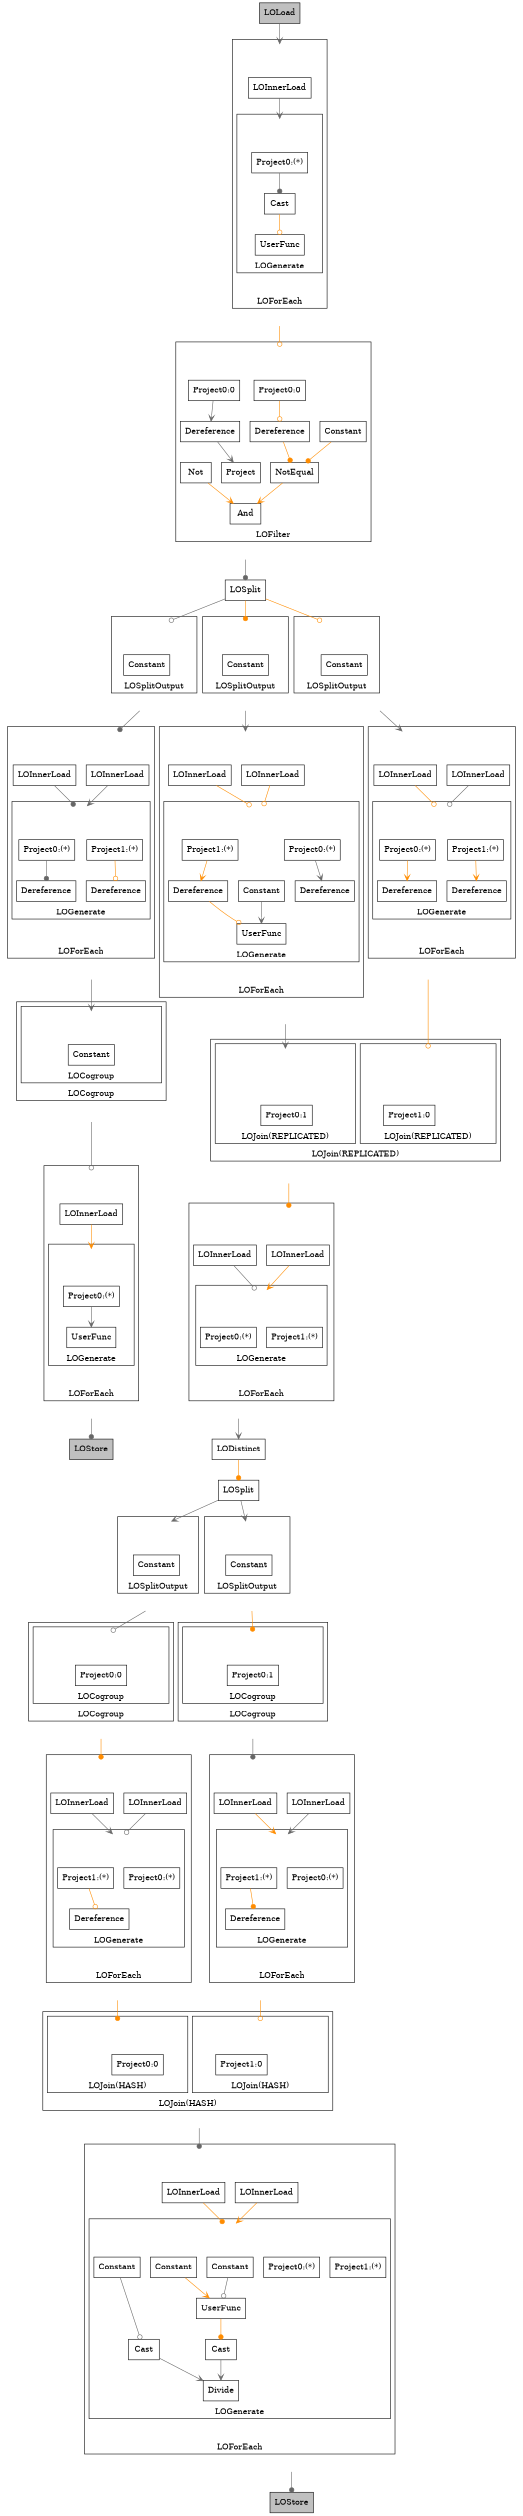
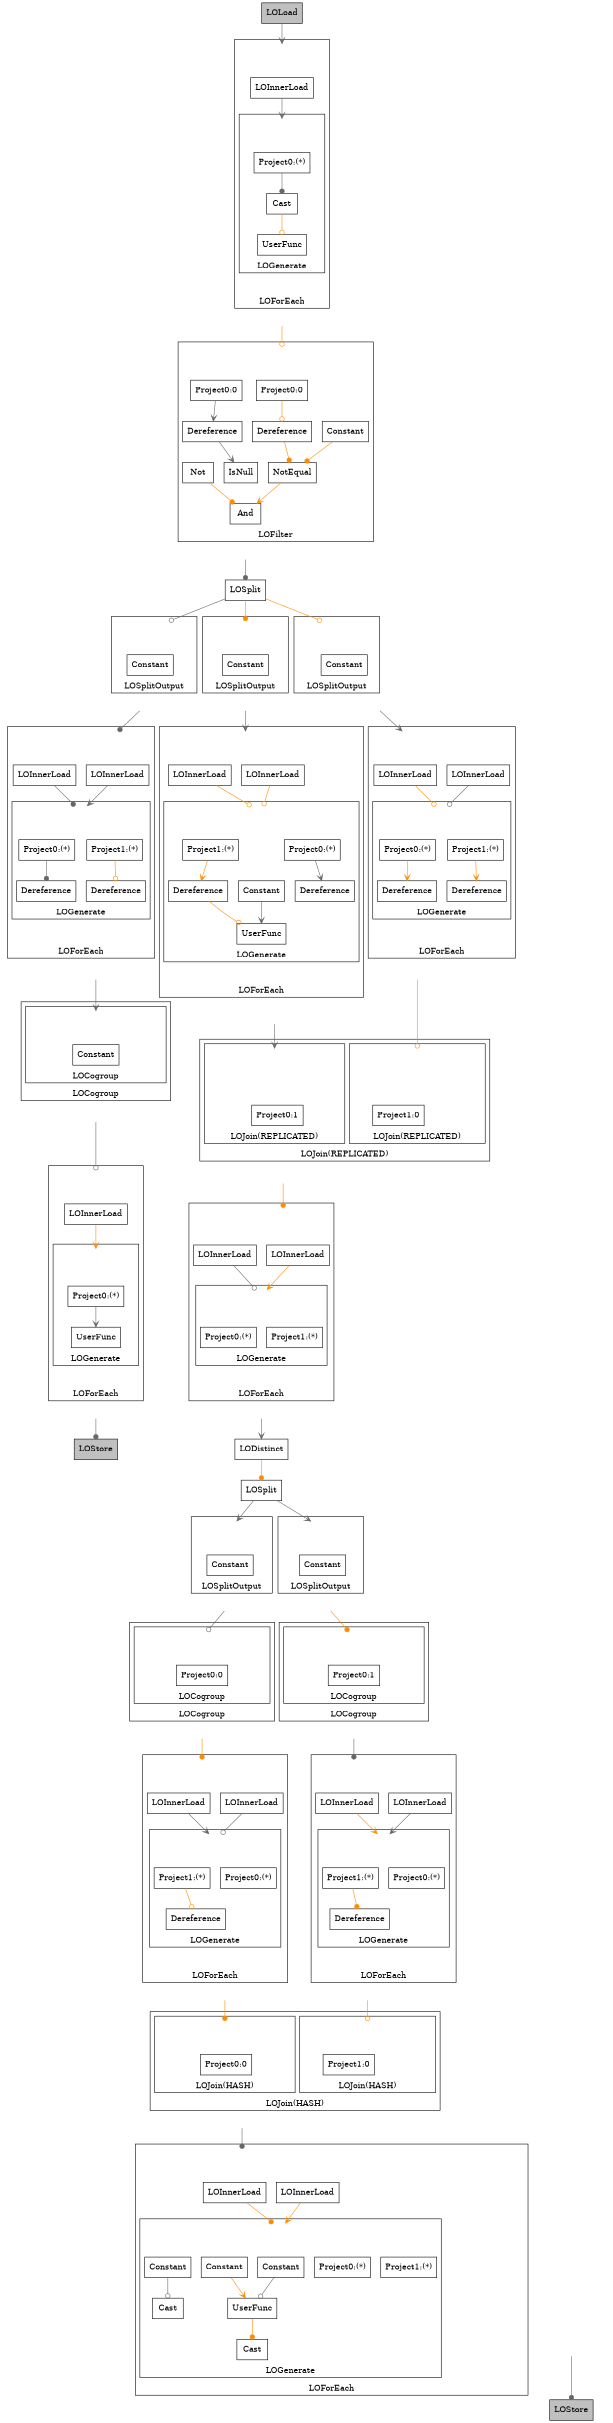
(241, 473) -> (241, 473)
(218, 491) -> (220, 492)
(221, 2391) -> none
